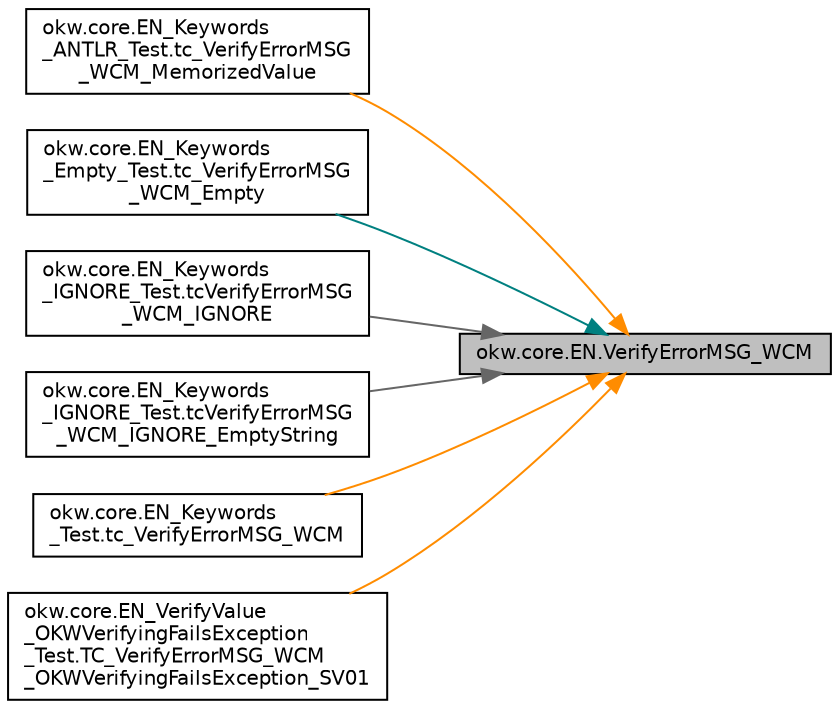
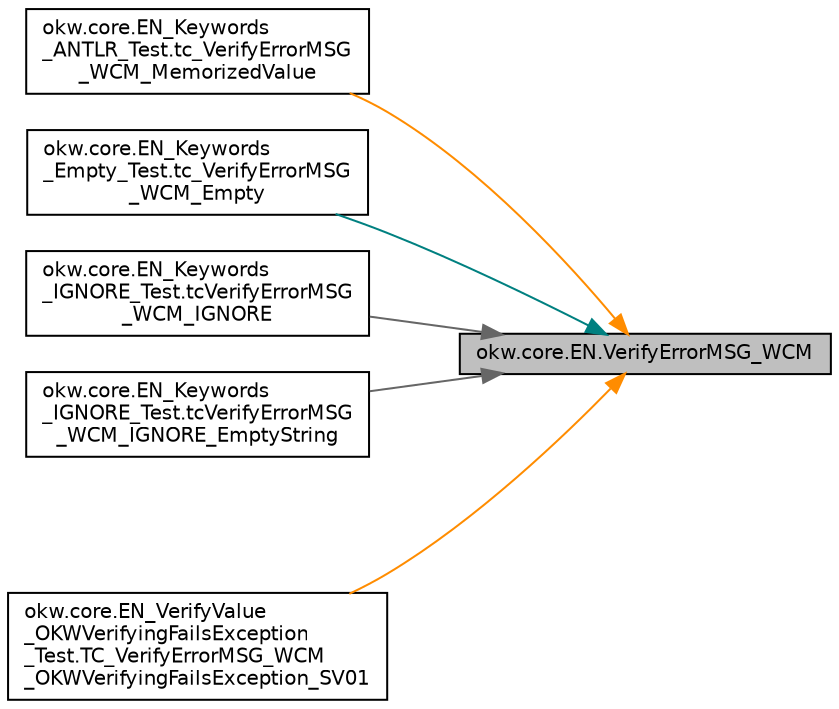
(198, 525) -> none
